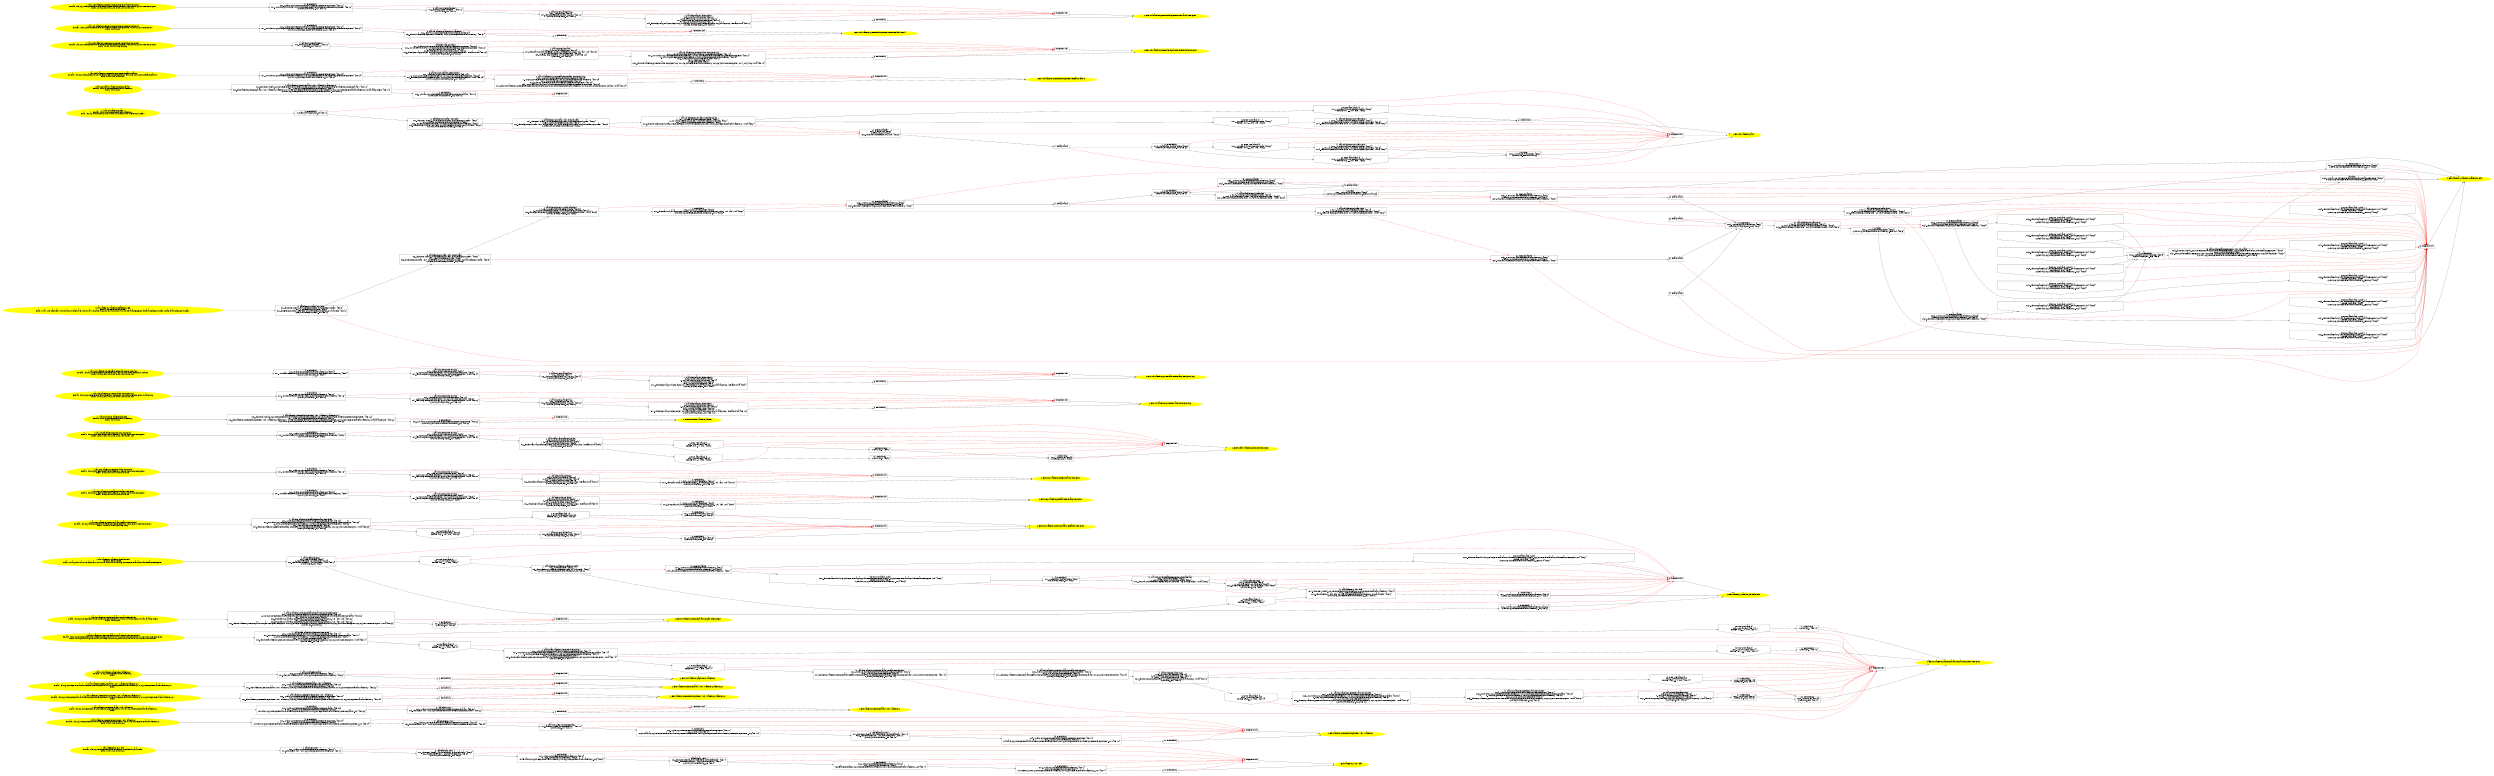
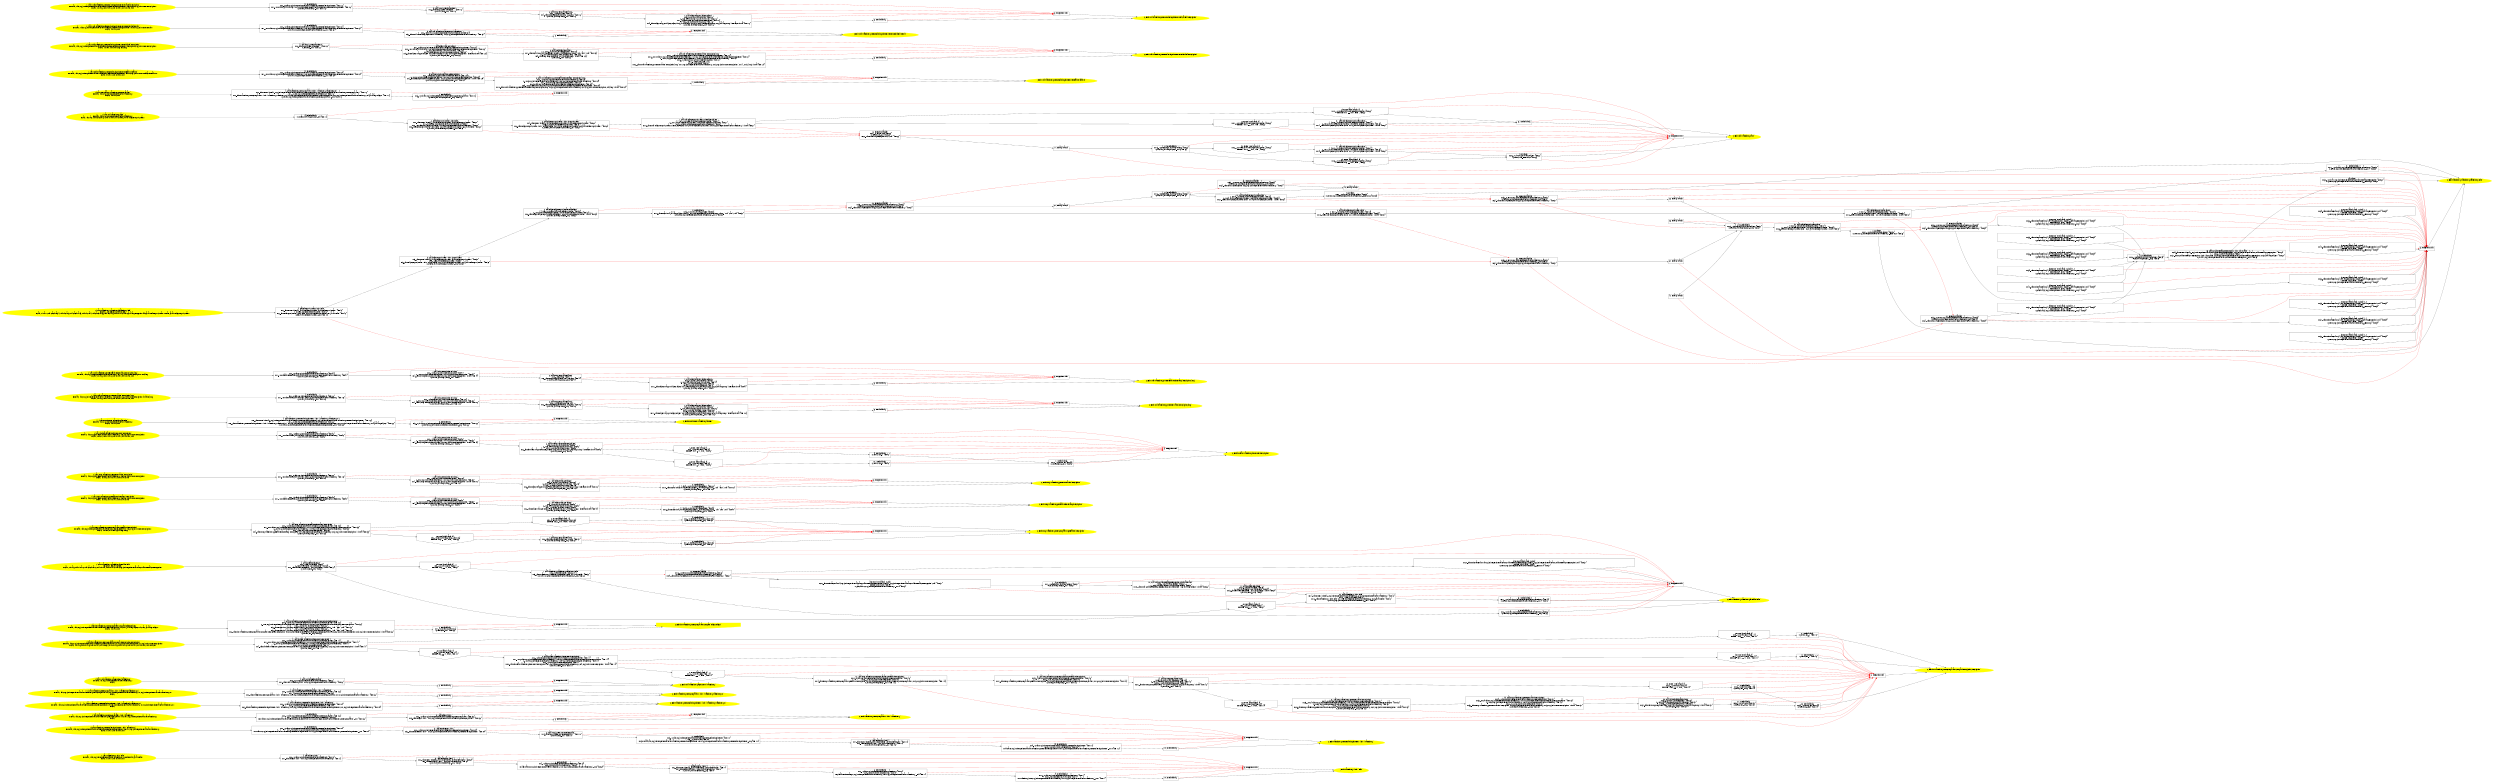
(880, 450) -> (880, 455)
(698, 620) -> (698, 626)
